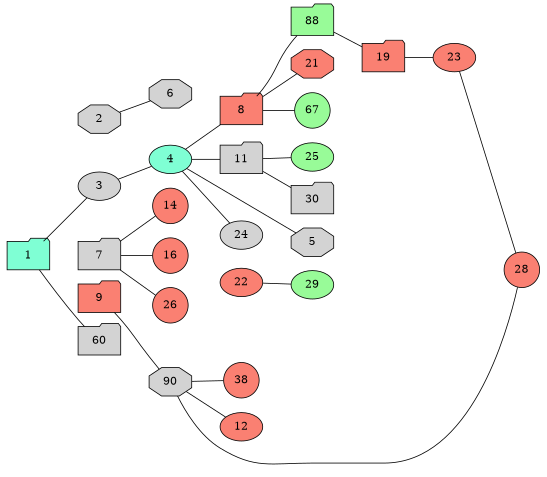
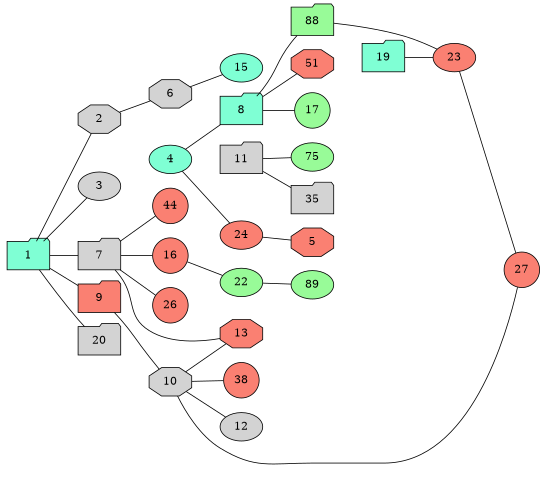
(348, 40) -> (387, 32)
(383, 58) -> (383, 58)
(312, 64) -> (312, 64)
none -> (241, 68)
(241, 110) -> (241, 110)
(312, 110) -> (312, 110)
(312, 157) -> (312, 157)
(206, 159) -> none
(135, 173) -> none
none -> (64, 187)
(312, 200) -> (312, 200)
(241, 201) -> (277, 239)
(170, 206) -> (170, 206)
(241, 235) -> (241, 235)
(312, 242) -> (312, 242)
none -> (64, 256)
none -> (205, 269)
(522, 270) -> (522, 270)
none -> (64, 277)
(241, 282) -> (241, 282)
(312, 285) -> (312, 285)
none -> (241, 334)
(99, 341) -> (99, 341)
(170, 382) -> (170, 382)
(241, 427) -> (241, 427)
